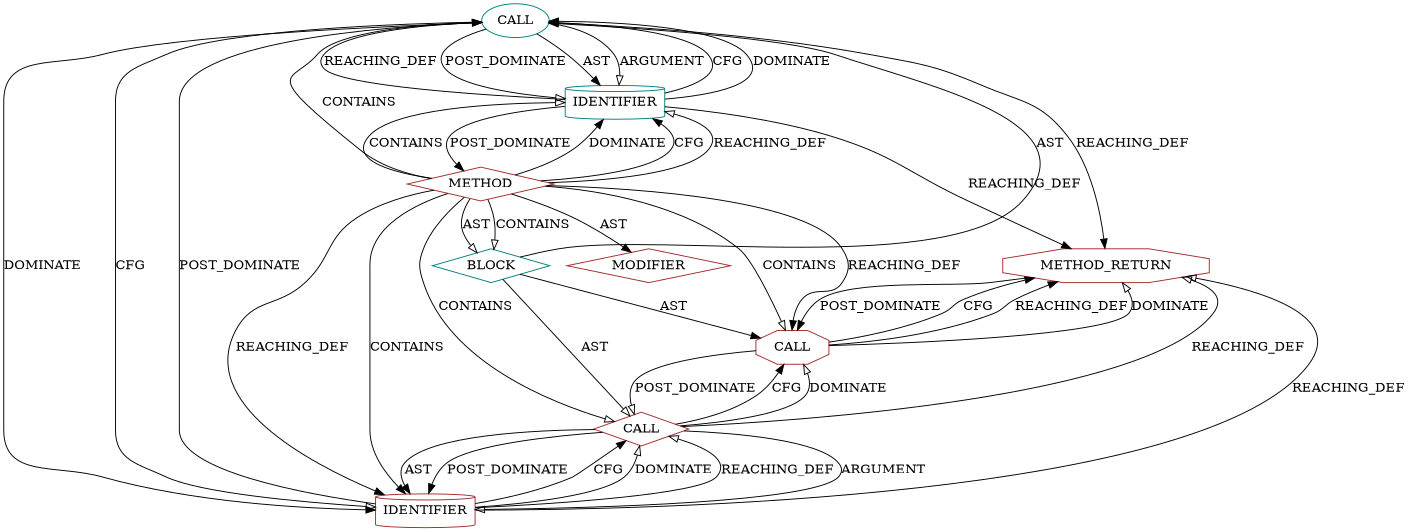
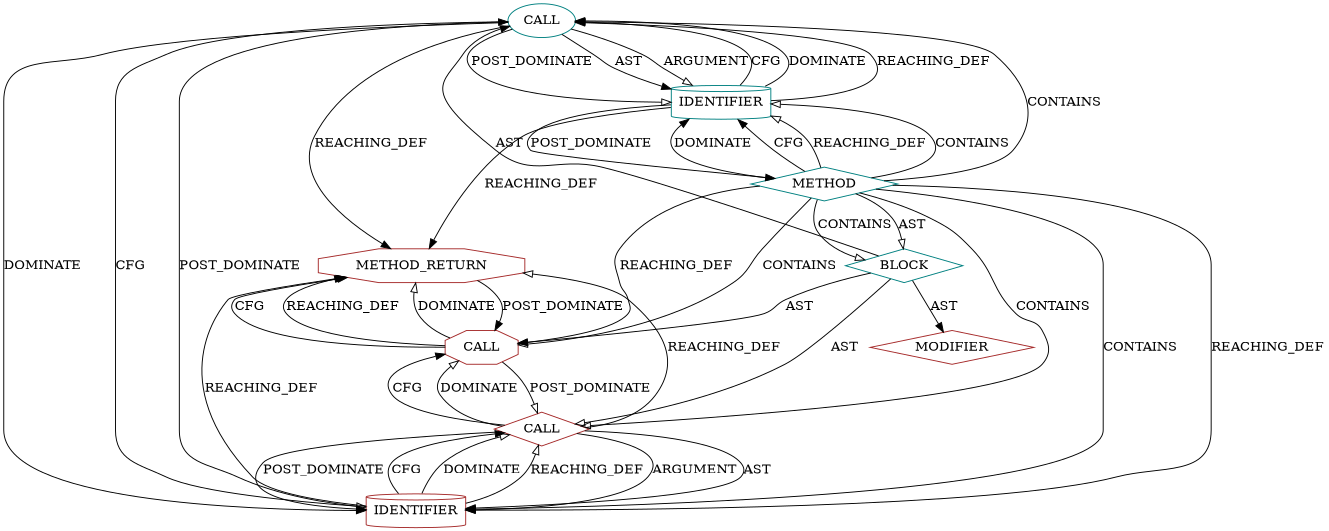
(481, 184) -> (824, 184)
(570, 216) -> (926, 302)
